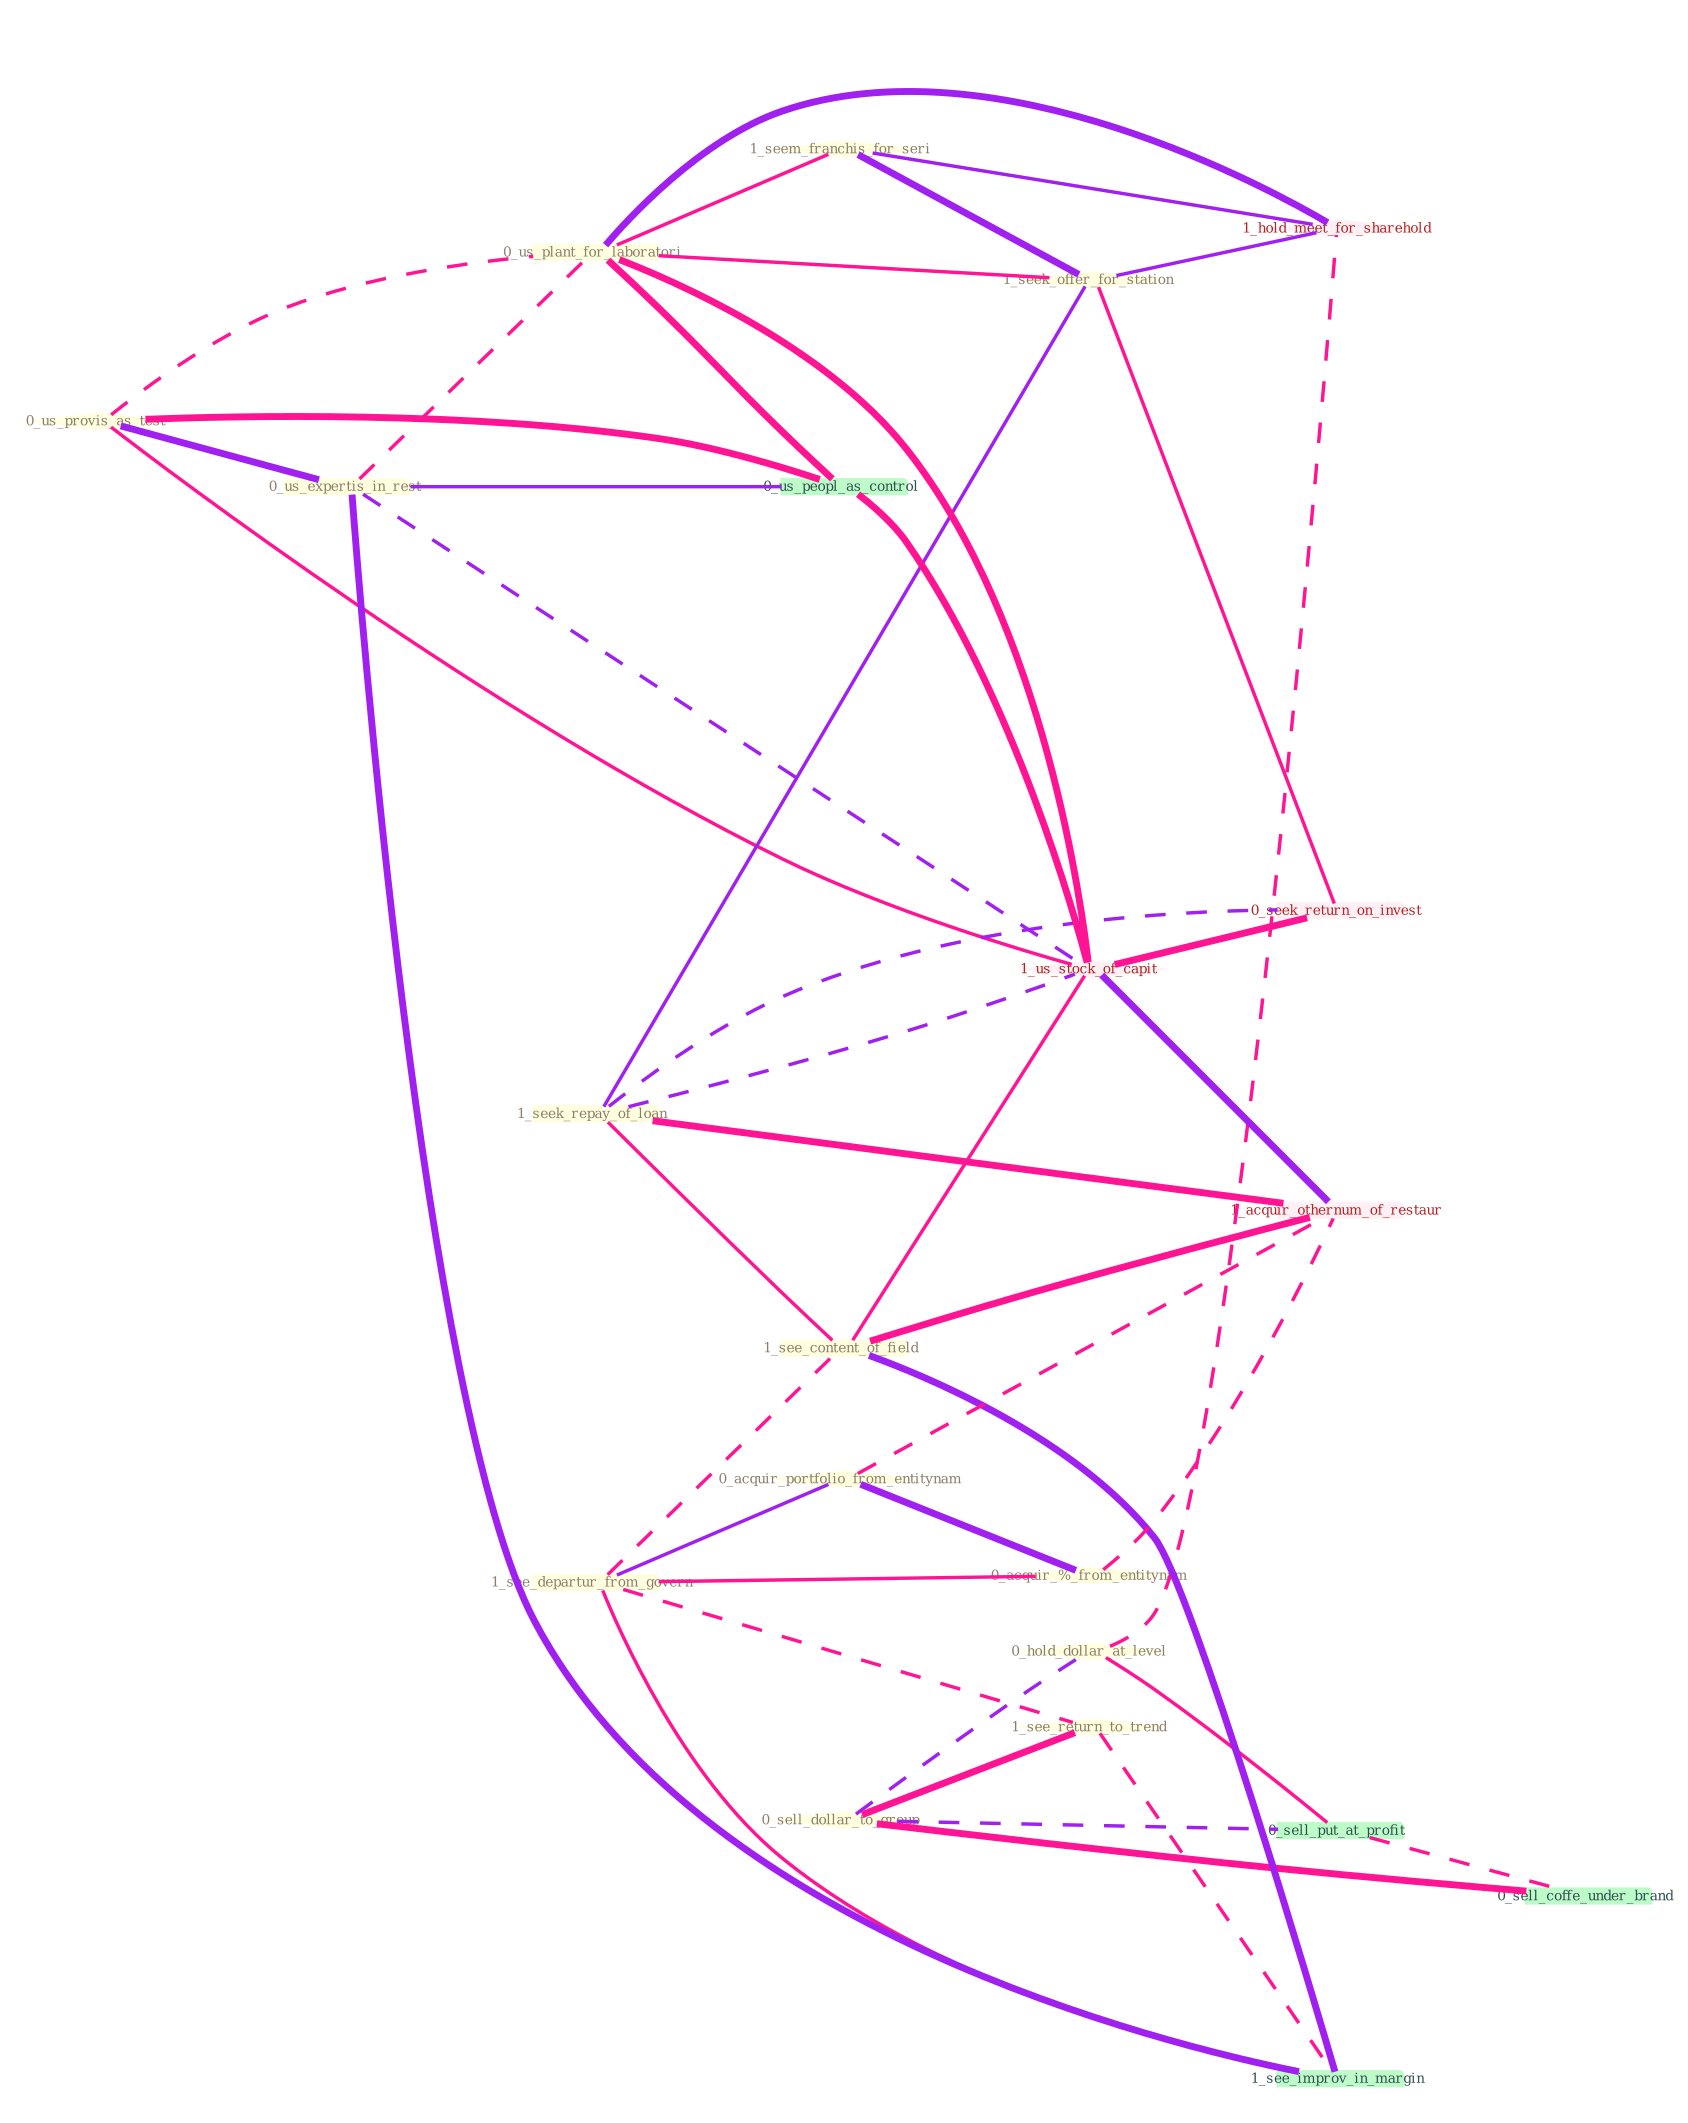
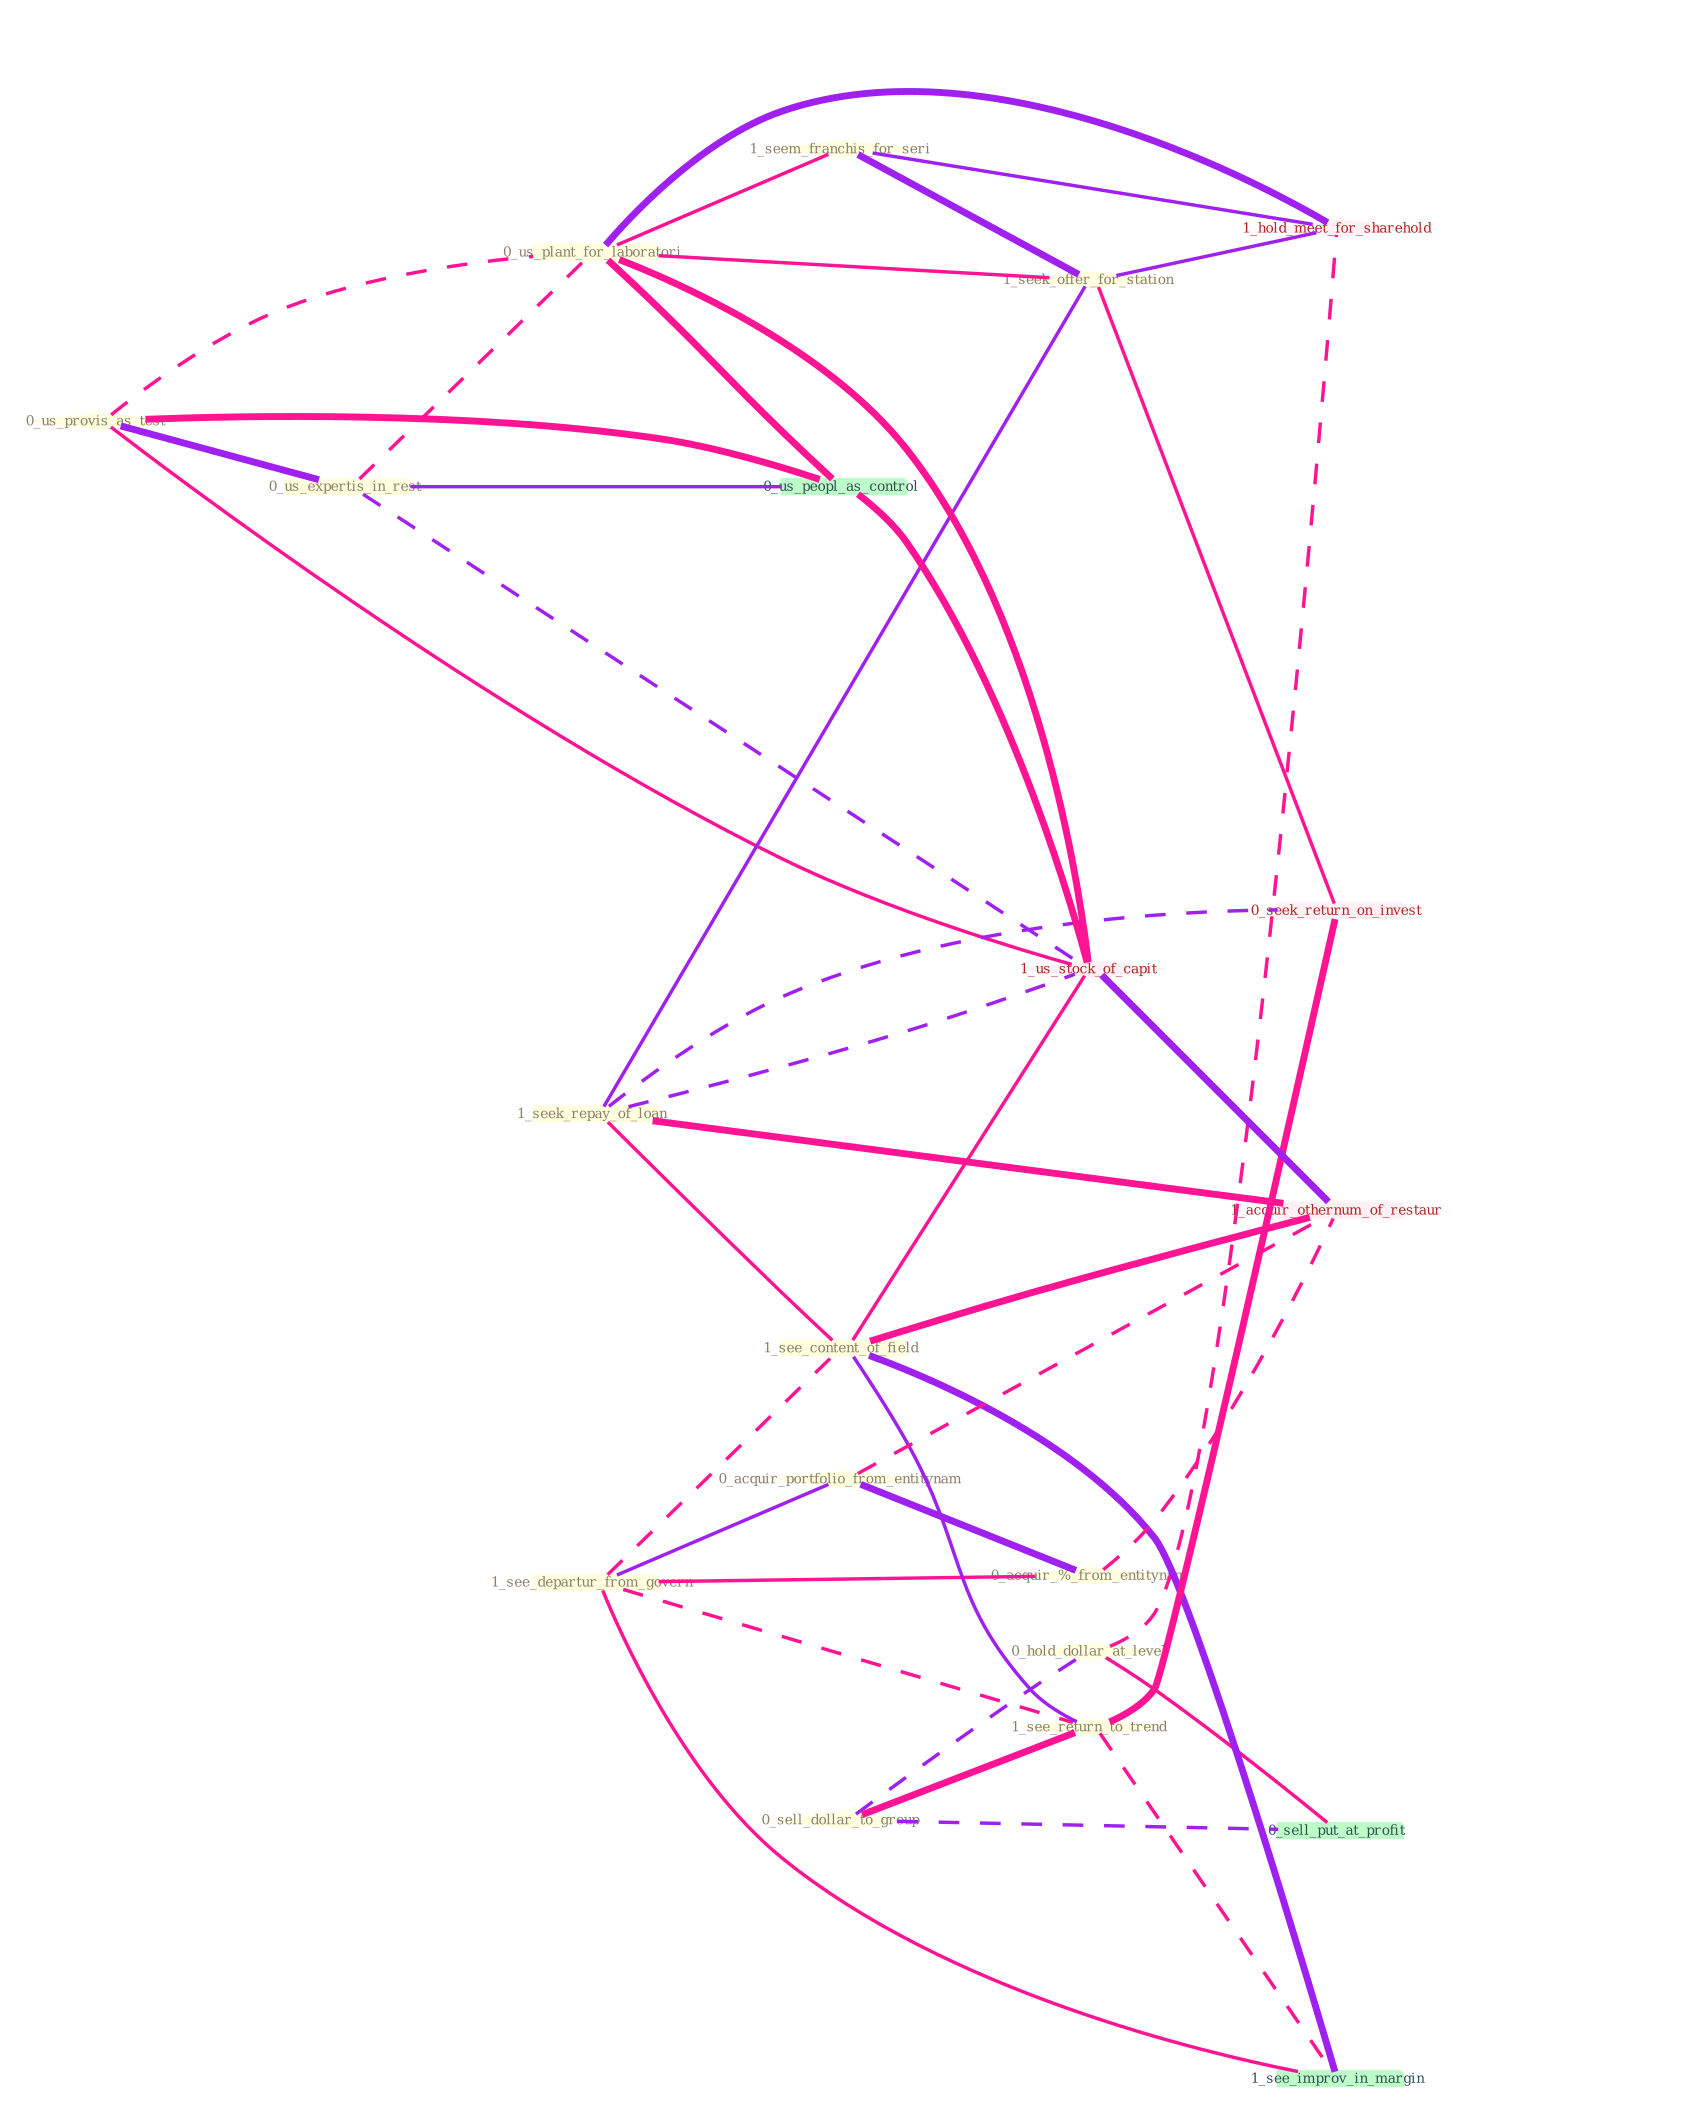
(1211, 941) -> (1241, 1332)
(494, 1513) -> none
none -> (953, 1550)
(1589, 1896) -> none
